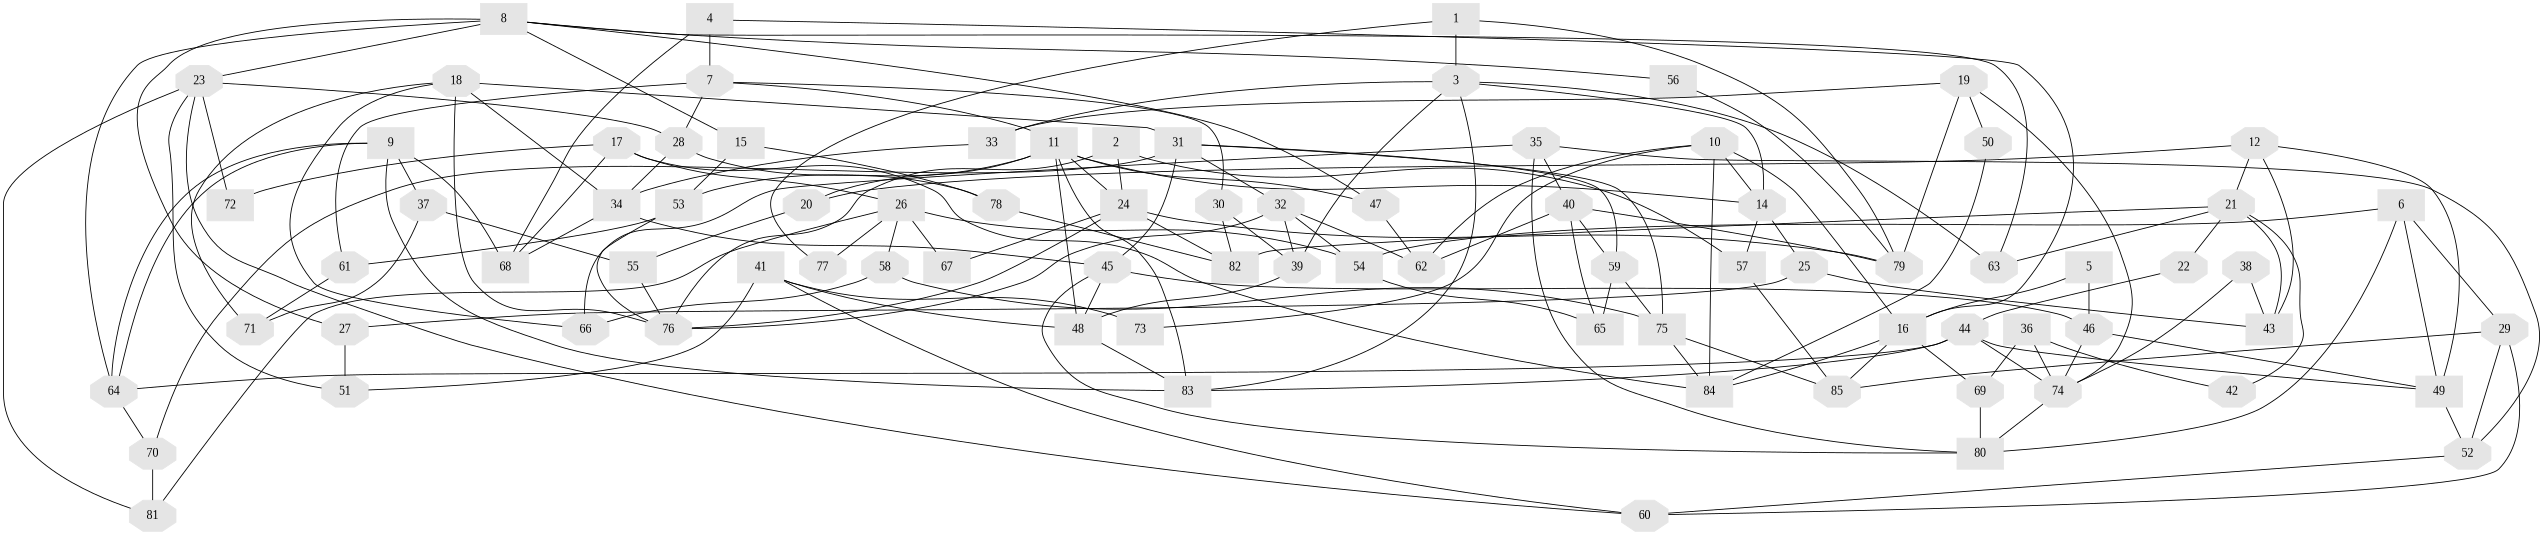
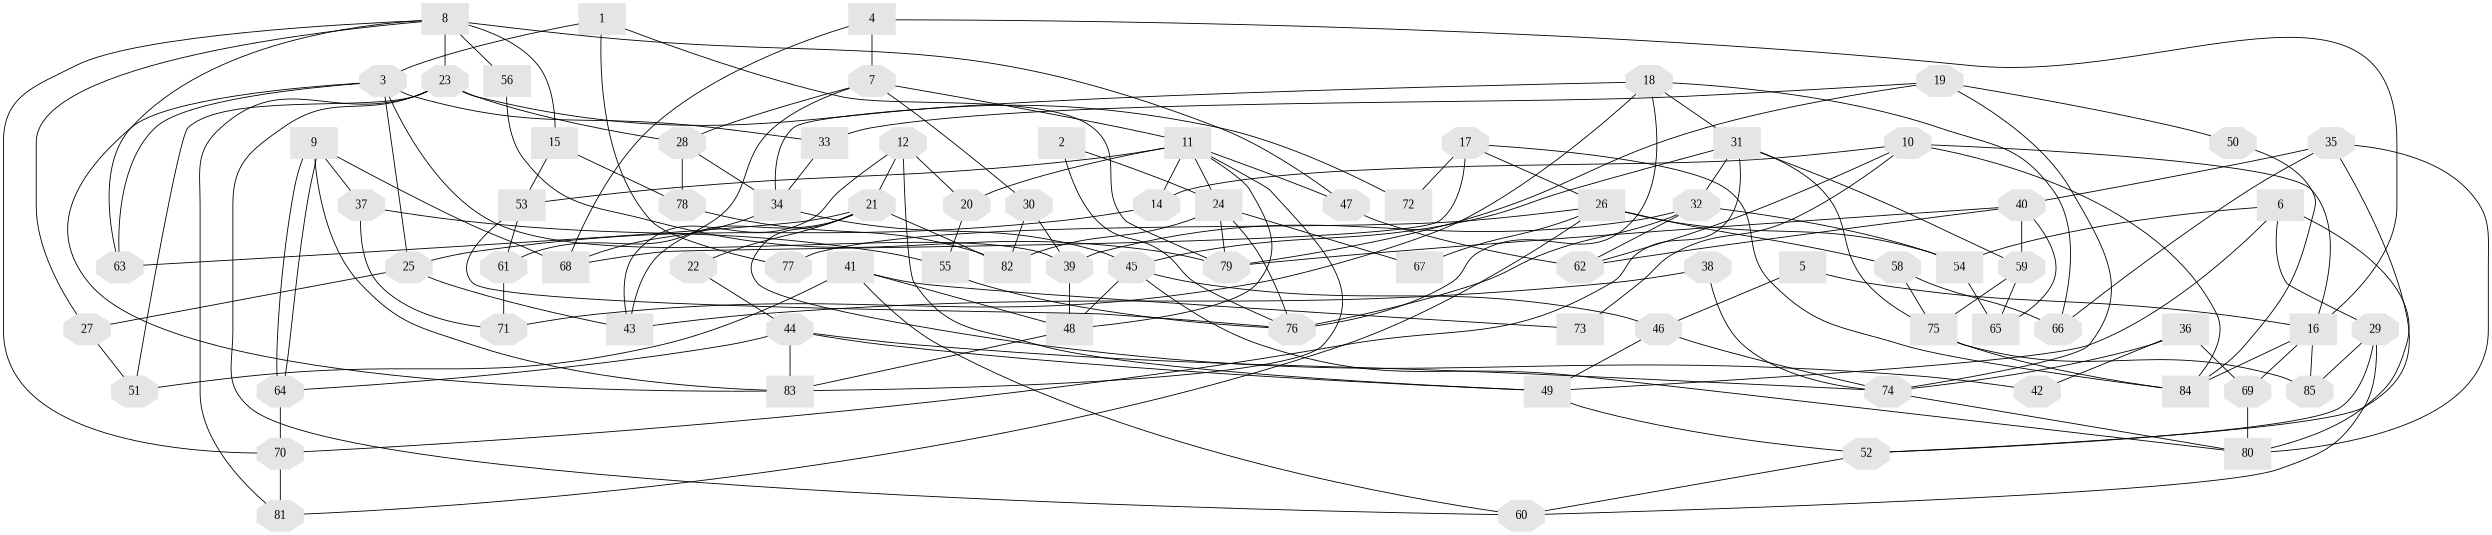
(148, 61) -> (3, 159)
(1647, 104) -> (396, 174)
(1742, 267) -> none
